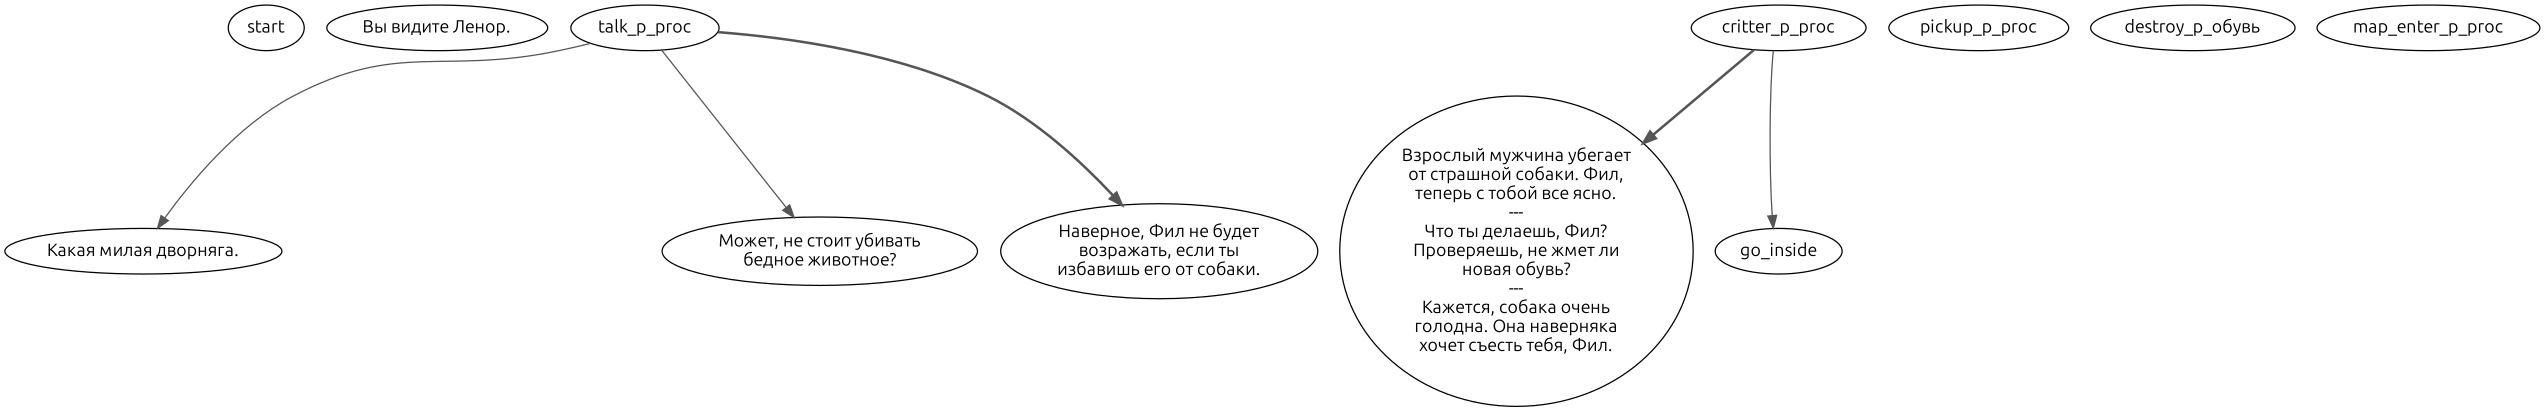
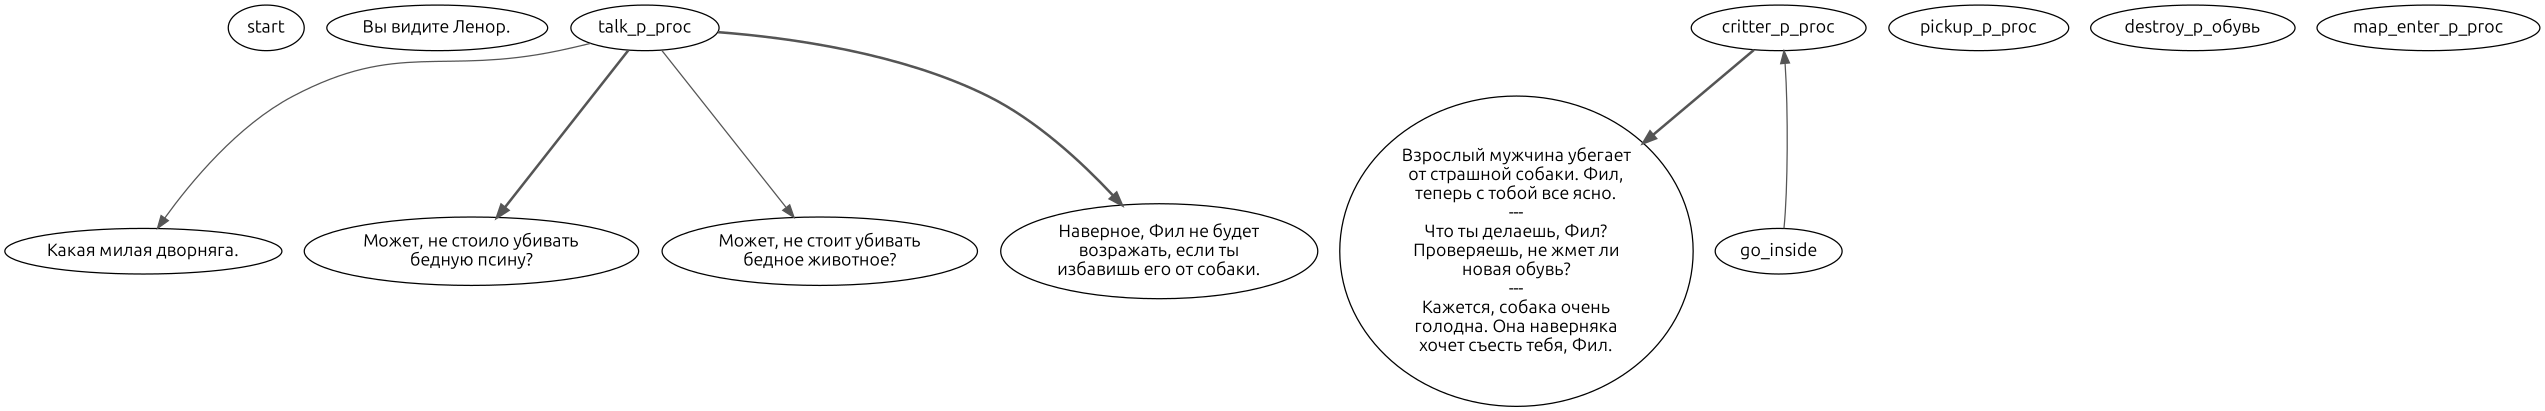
(1770, 133) -> (1787, 146)
none -> (471, 251)
